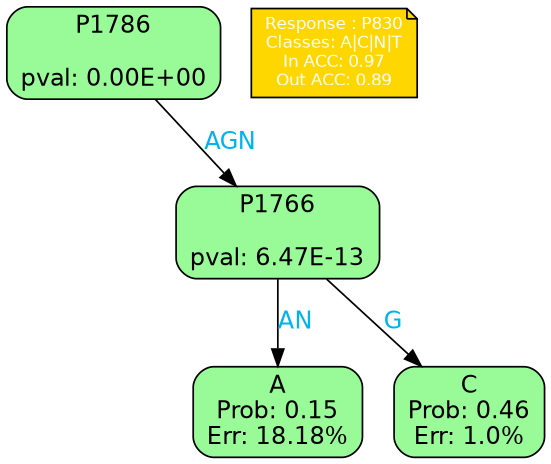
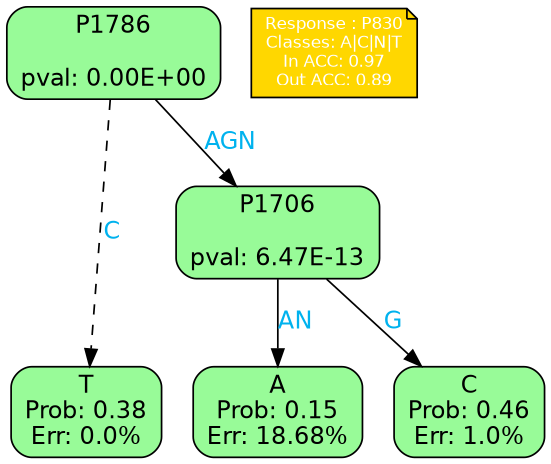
(278, 233) -> (278, 233)
none -> (86, 412)
(278, 412) -> (278, 412)
